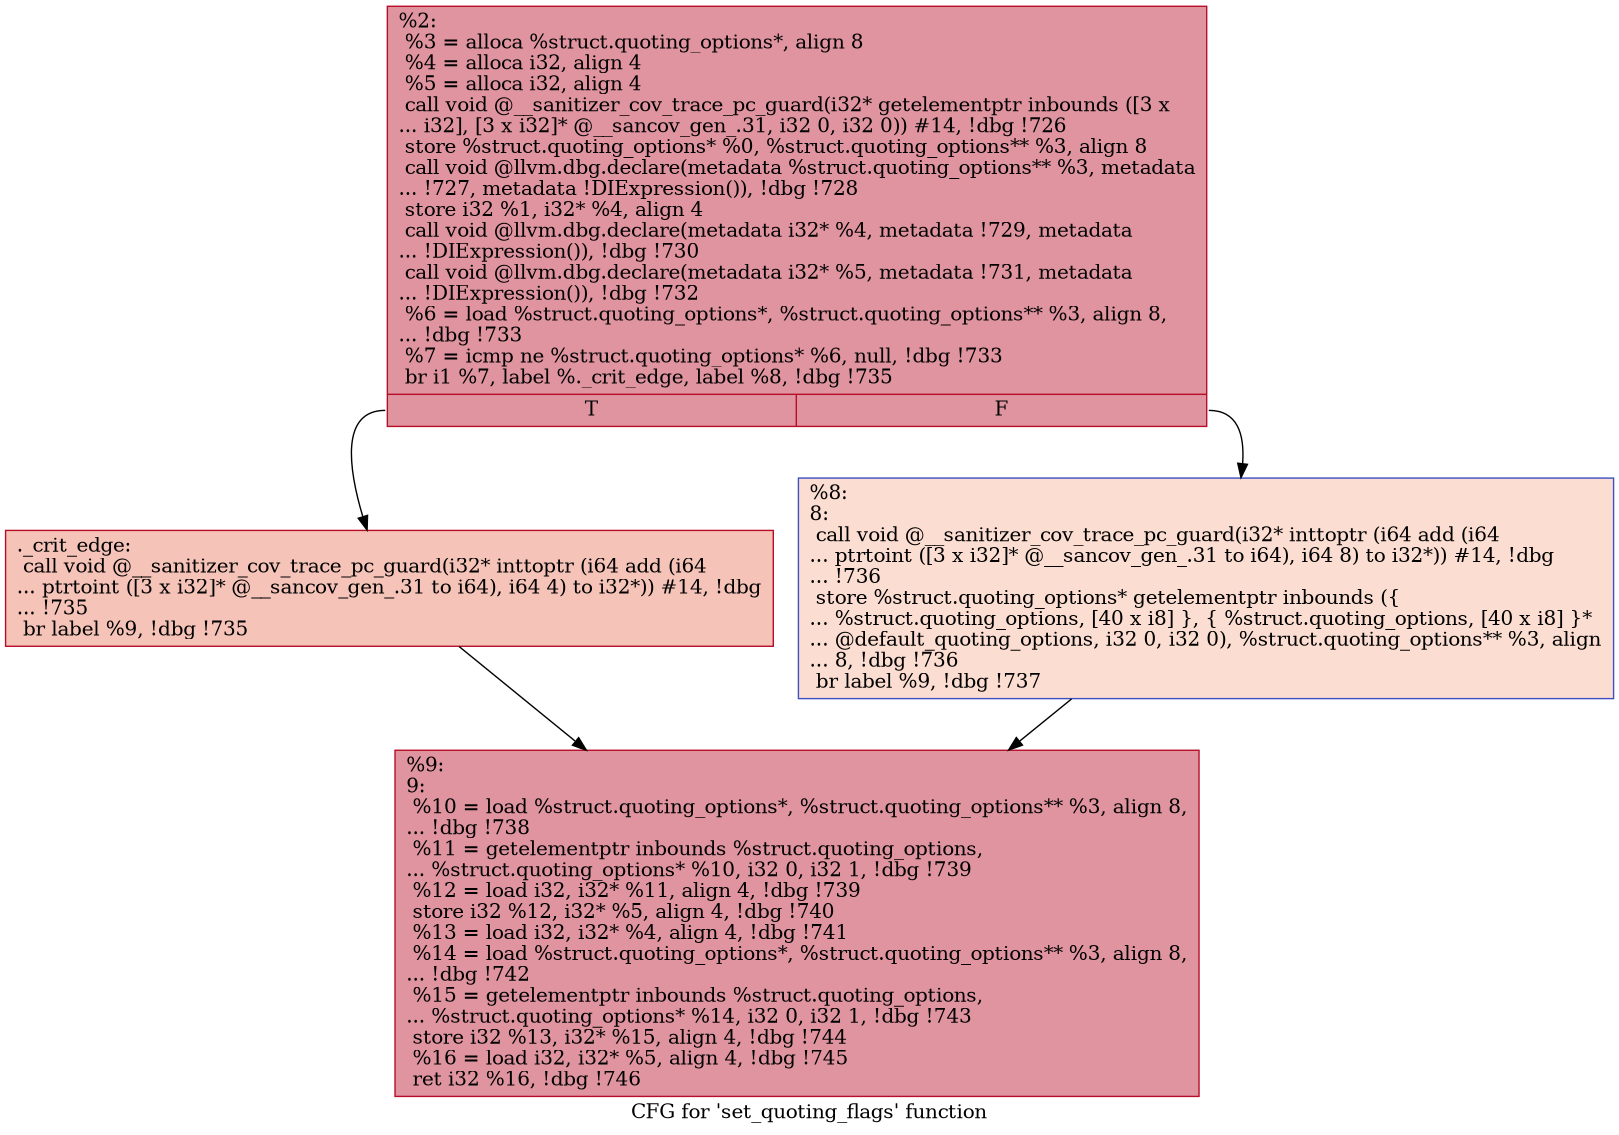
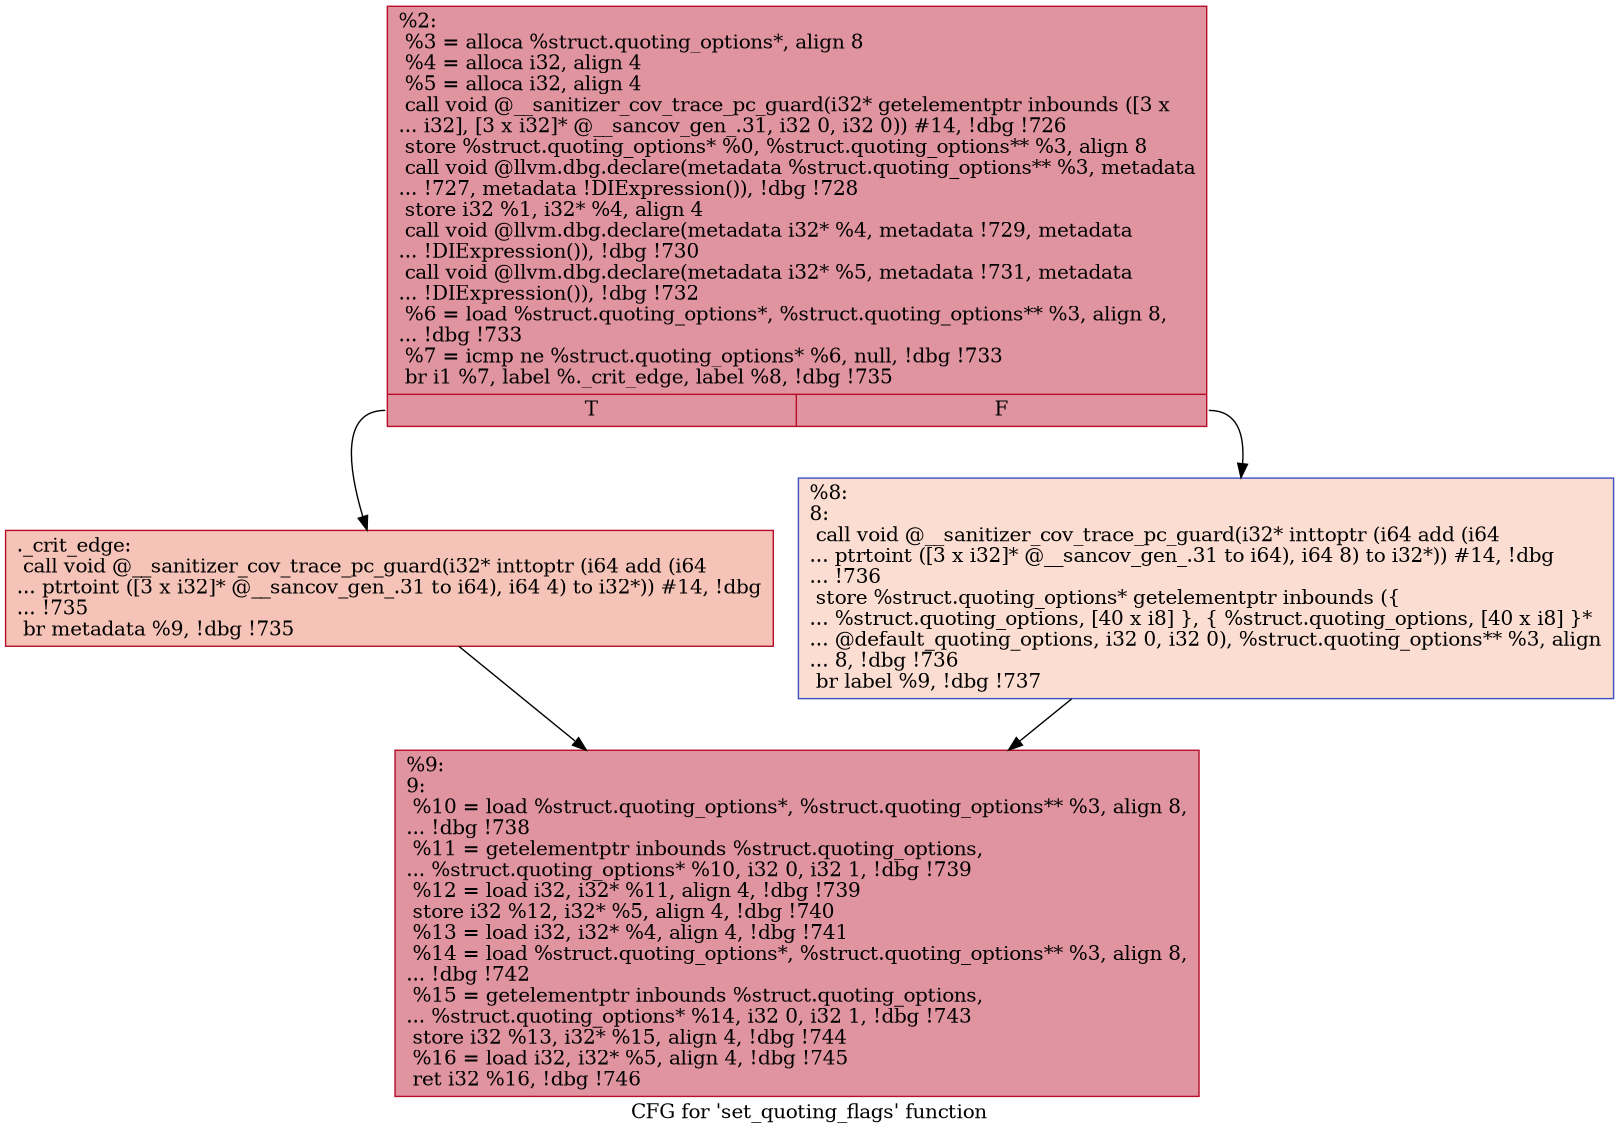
(133, 630) -> (156, 630)
